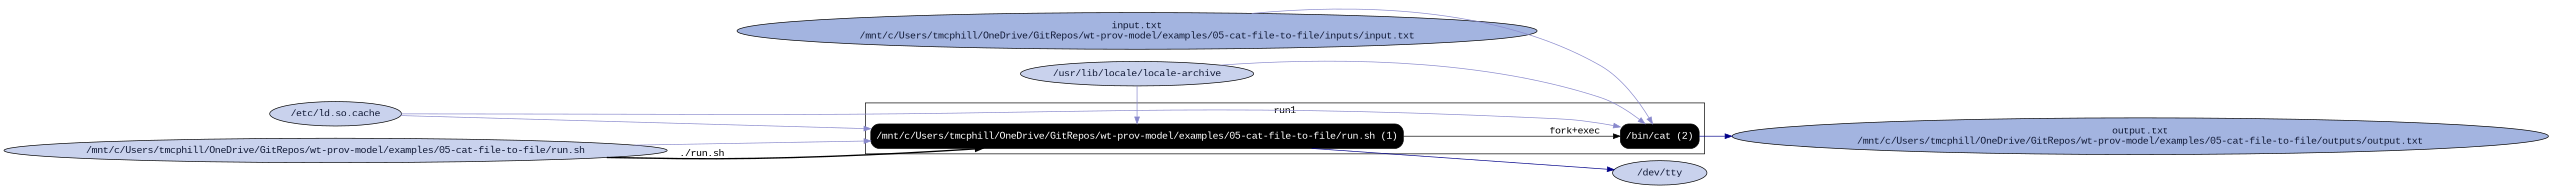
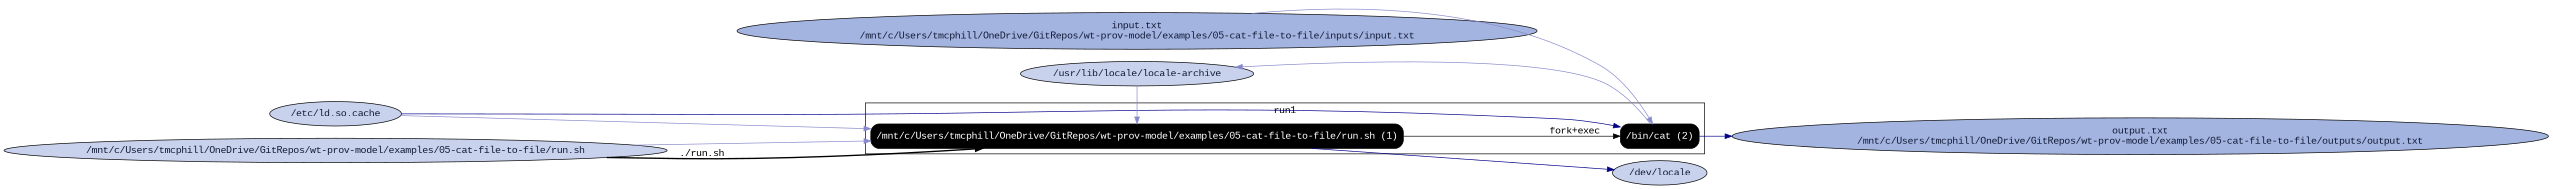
(1435, 66) -> (1455, 63)
(1008, 112) -> (1008, 112)
(1660, 173) -> (1660, 173)
